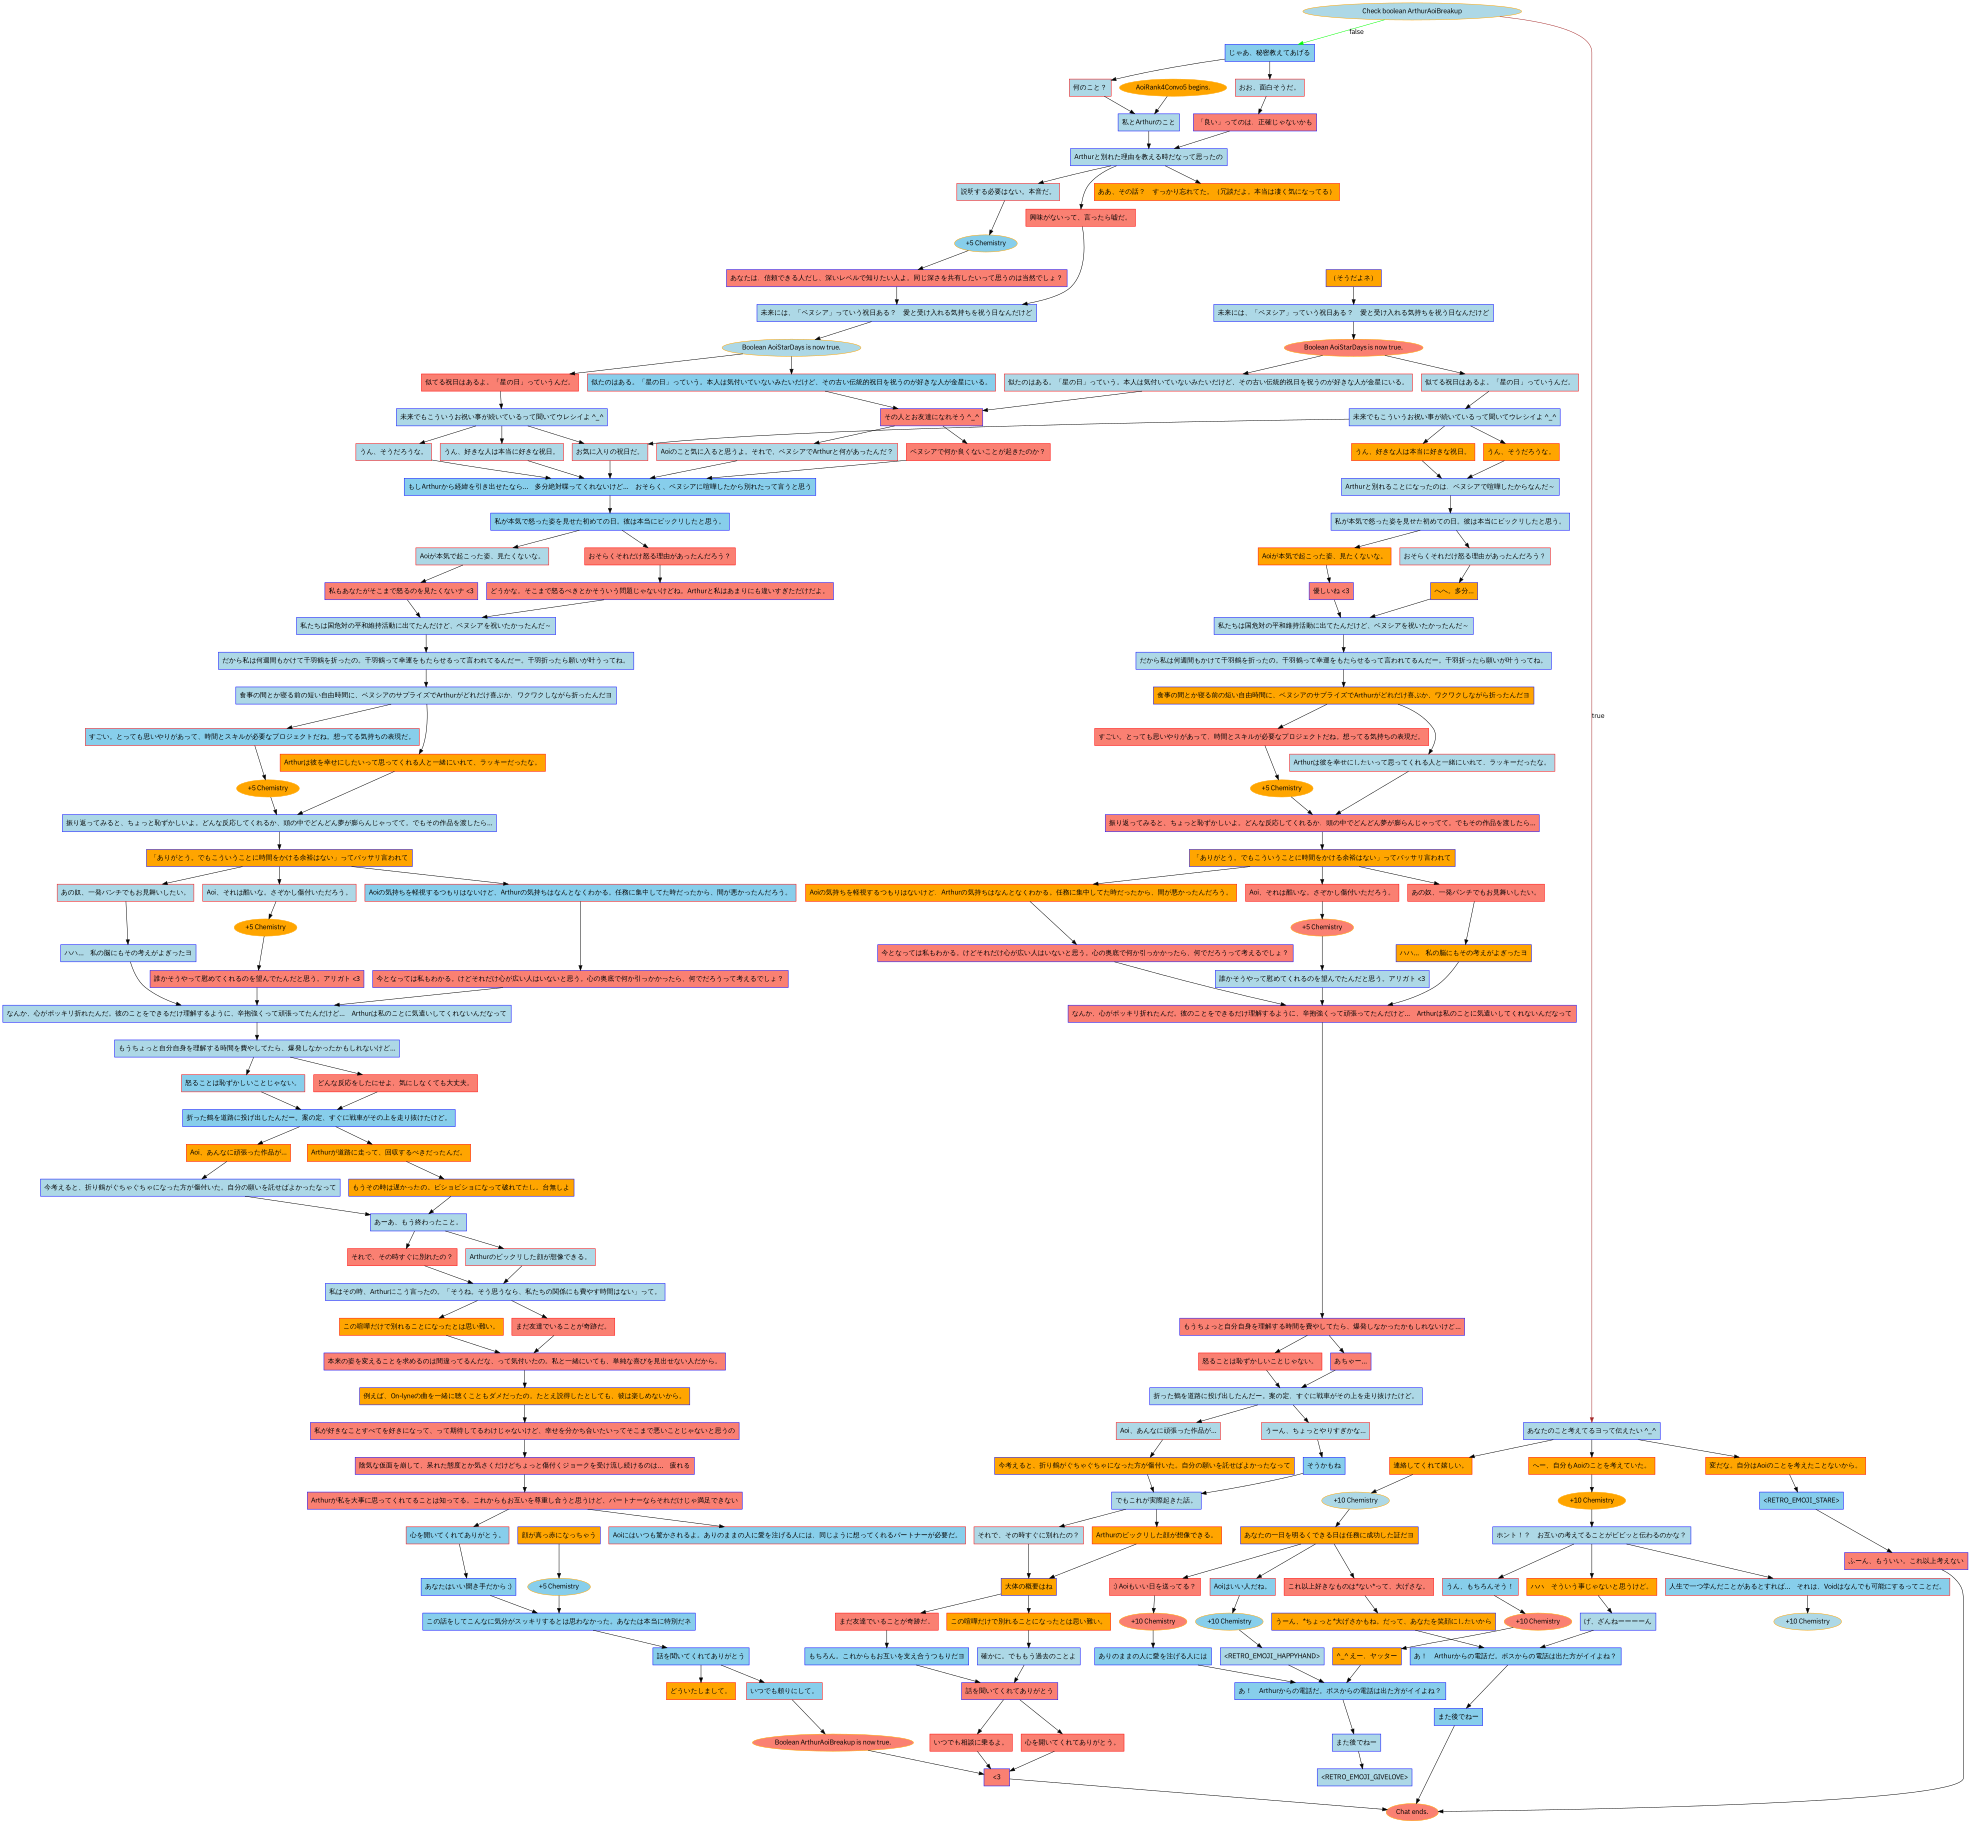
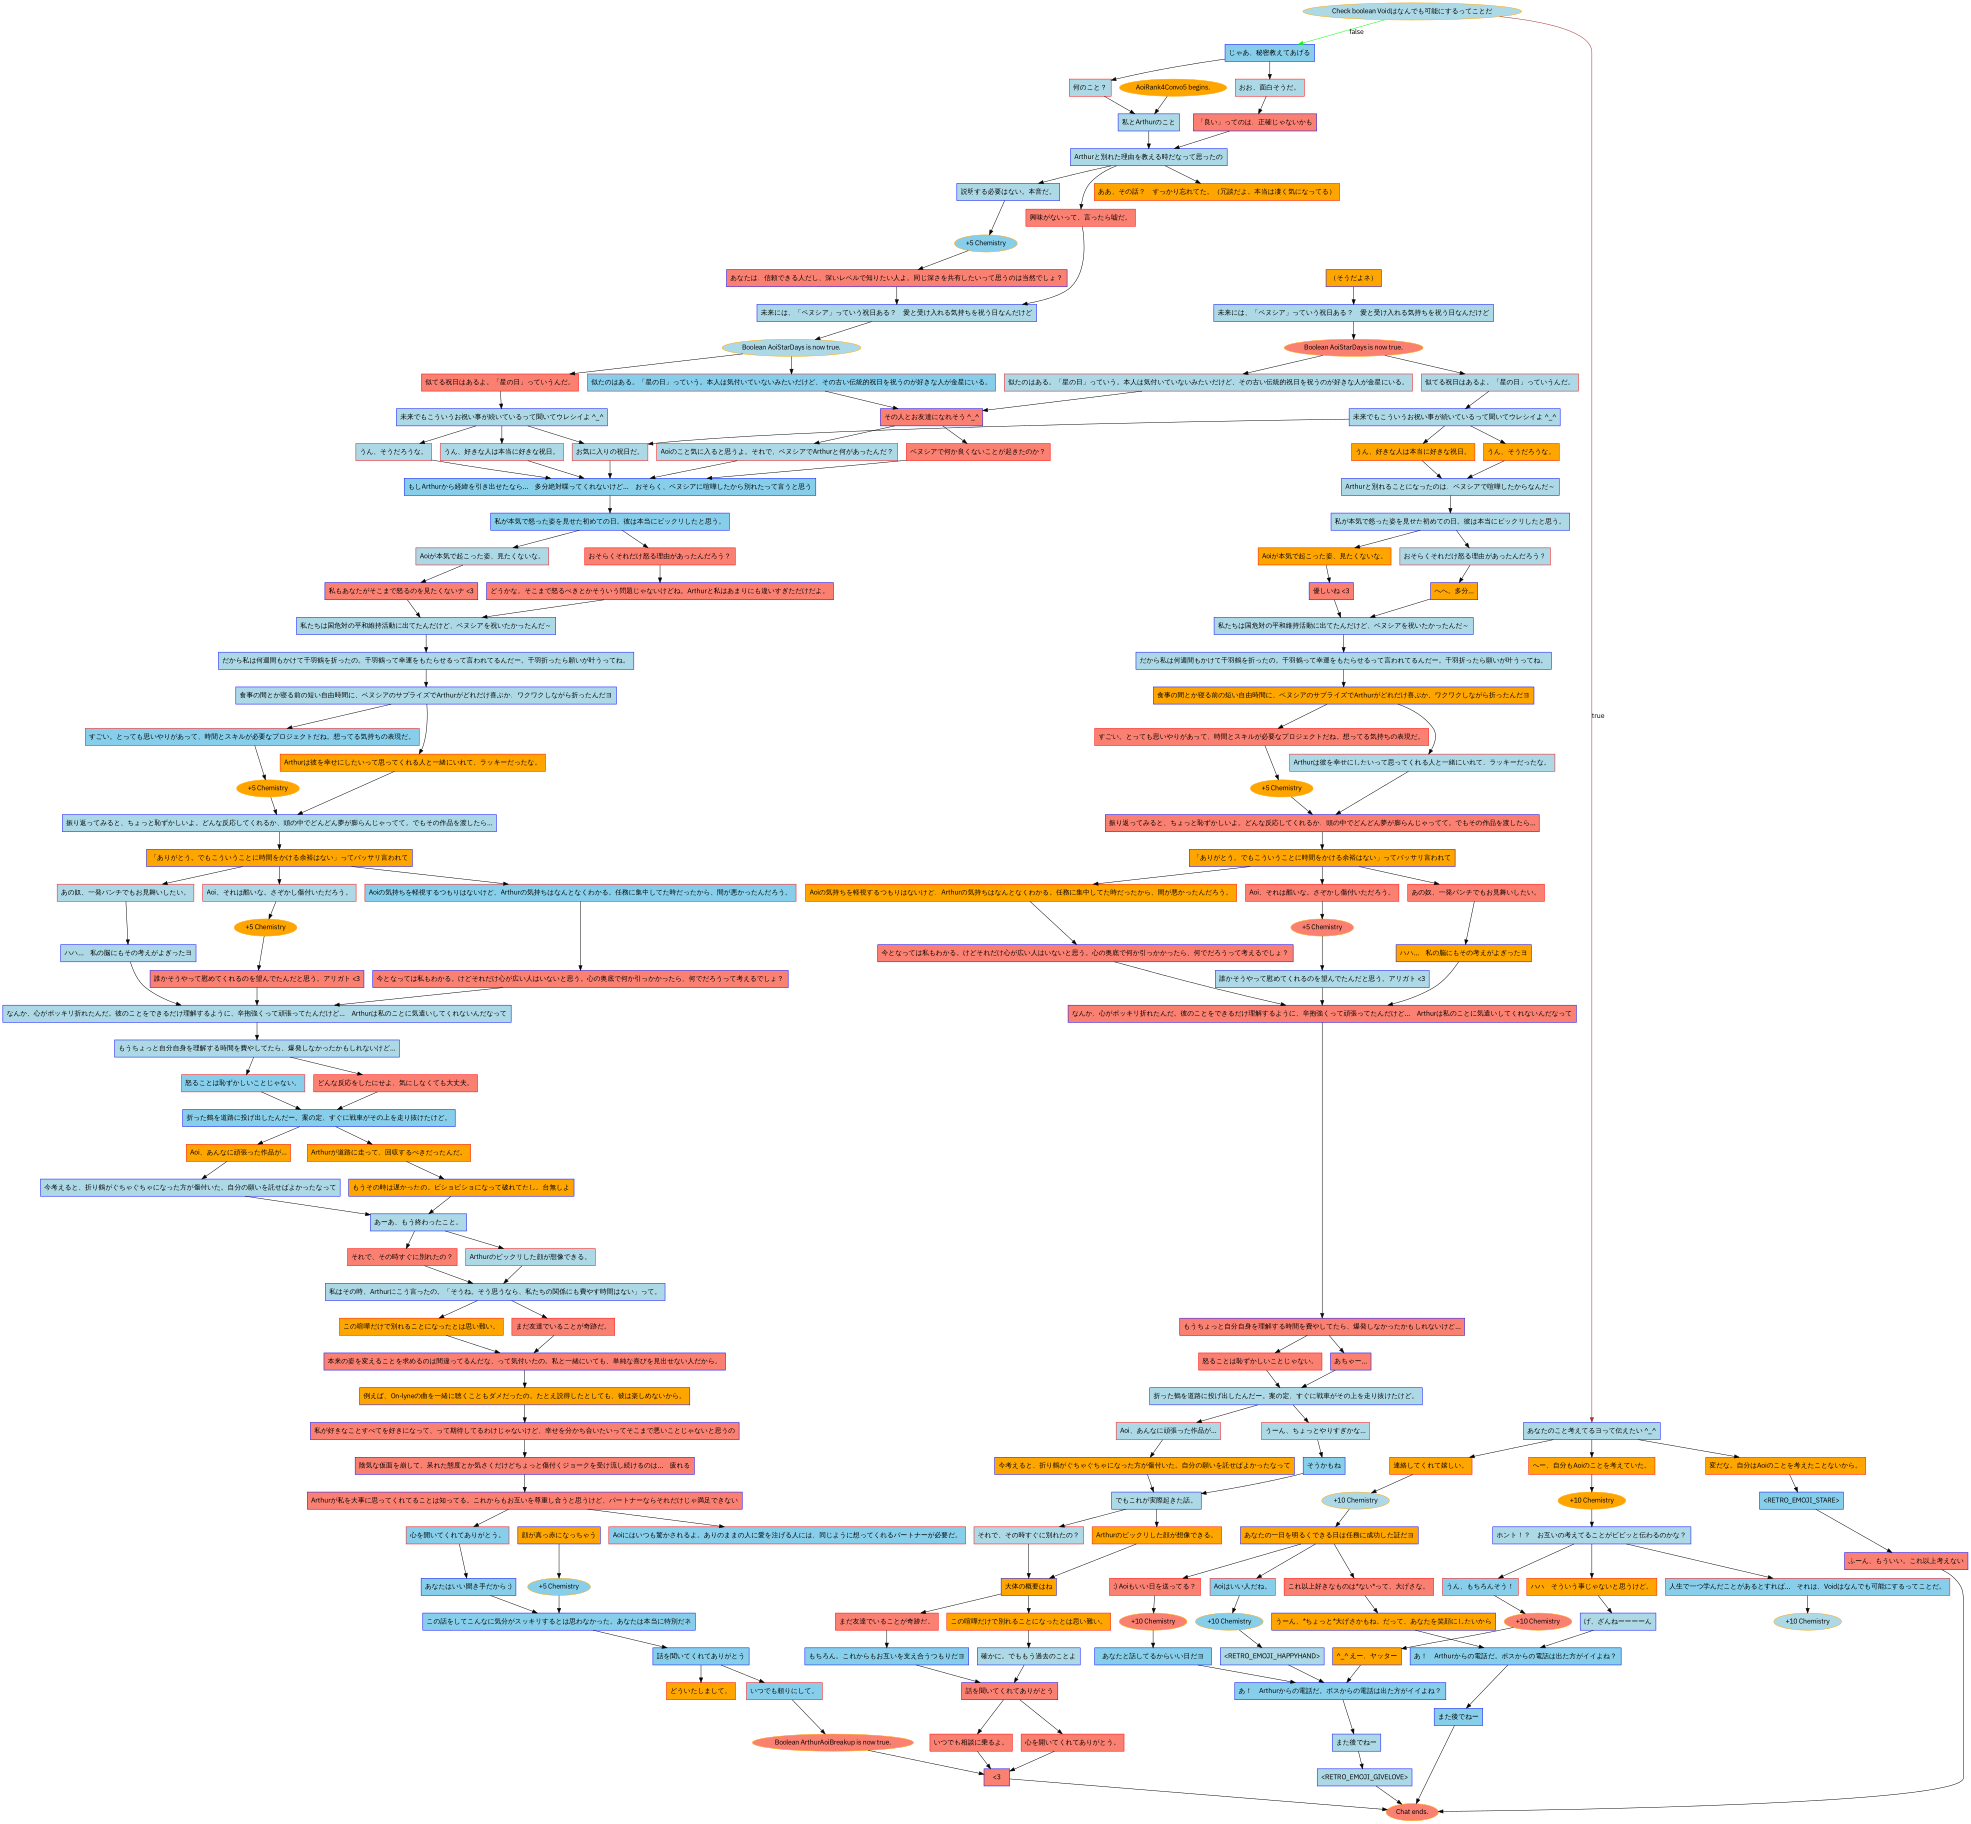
(1412, 11) -> (1412, 11)
(1008, 192) -> (1008, 192)
(1153, 1656) -> (1153, 1656)
none -> (1387, 1794)
